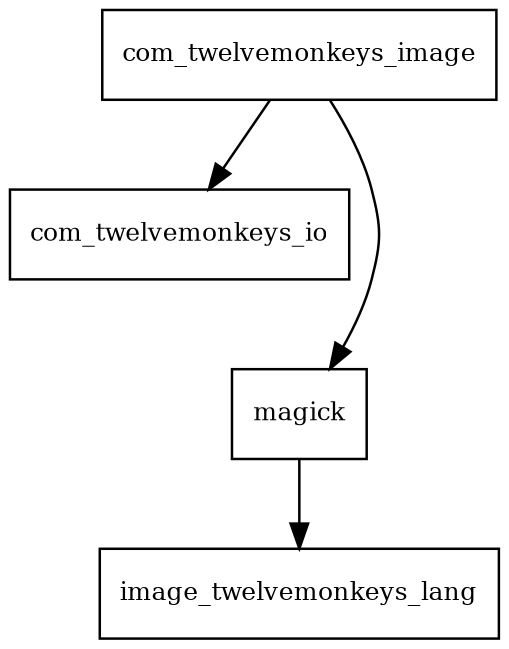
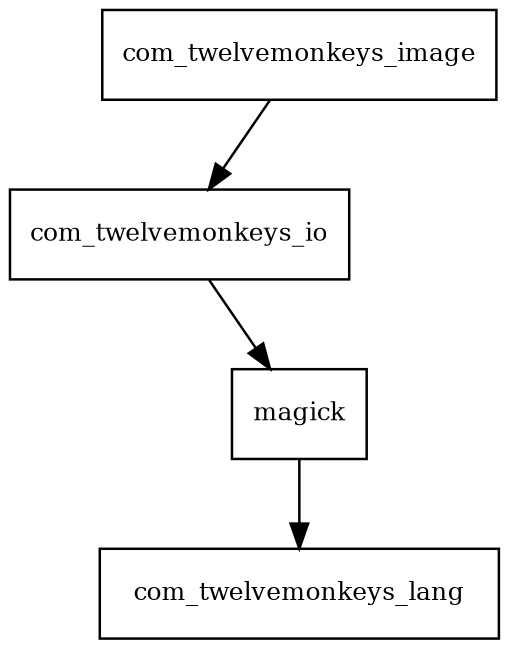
(378, 222) -> (233, 314)
(299, 594) -> (299, 594)
